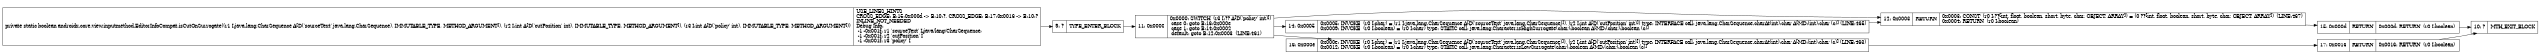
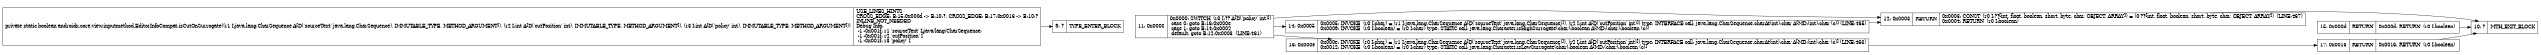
(2310, 25) -> (2343, 12)
(1128, 27) -> none
